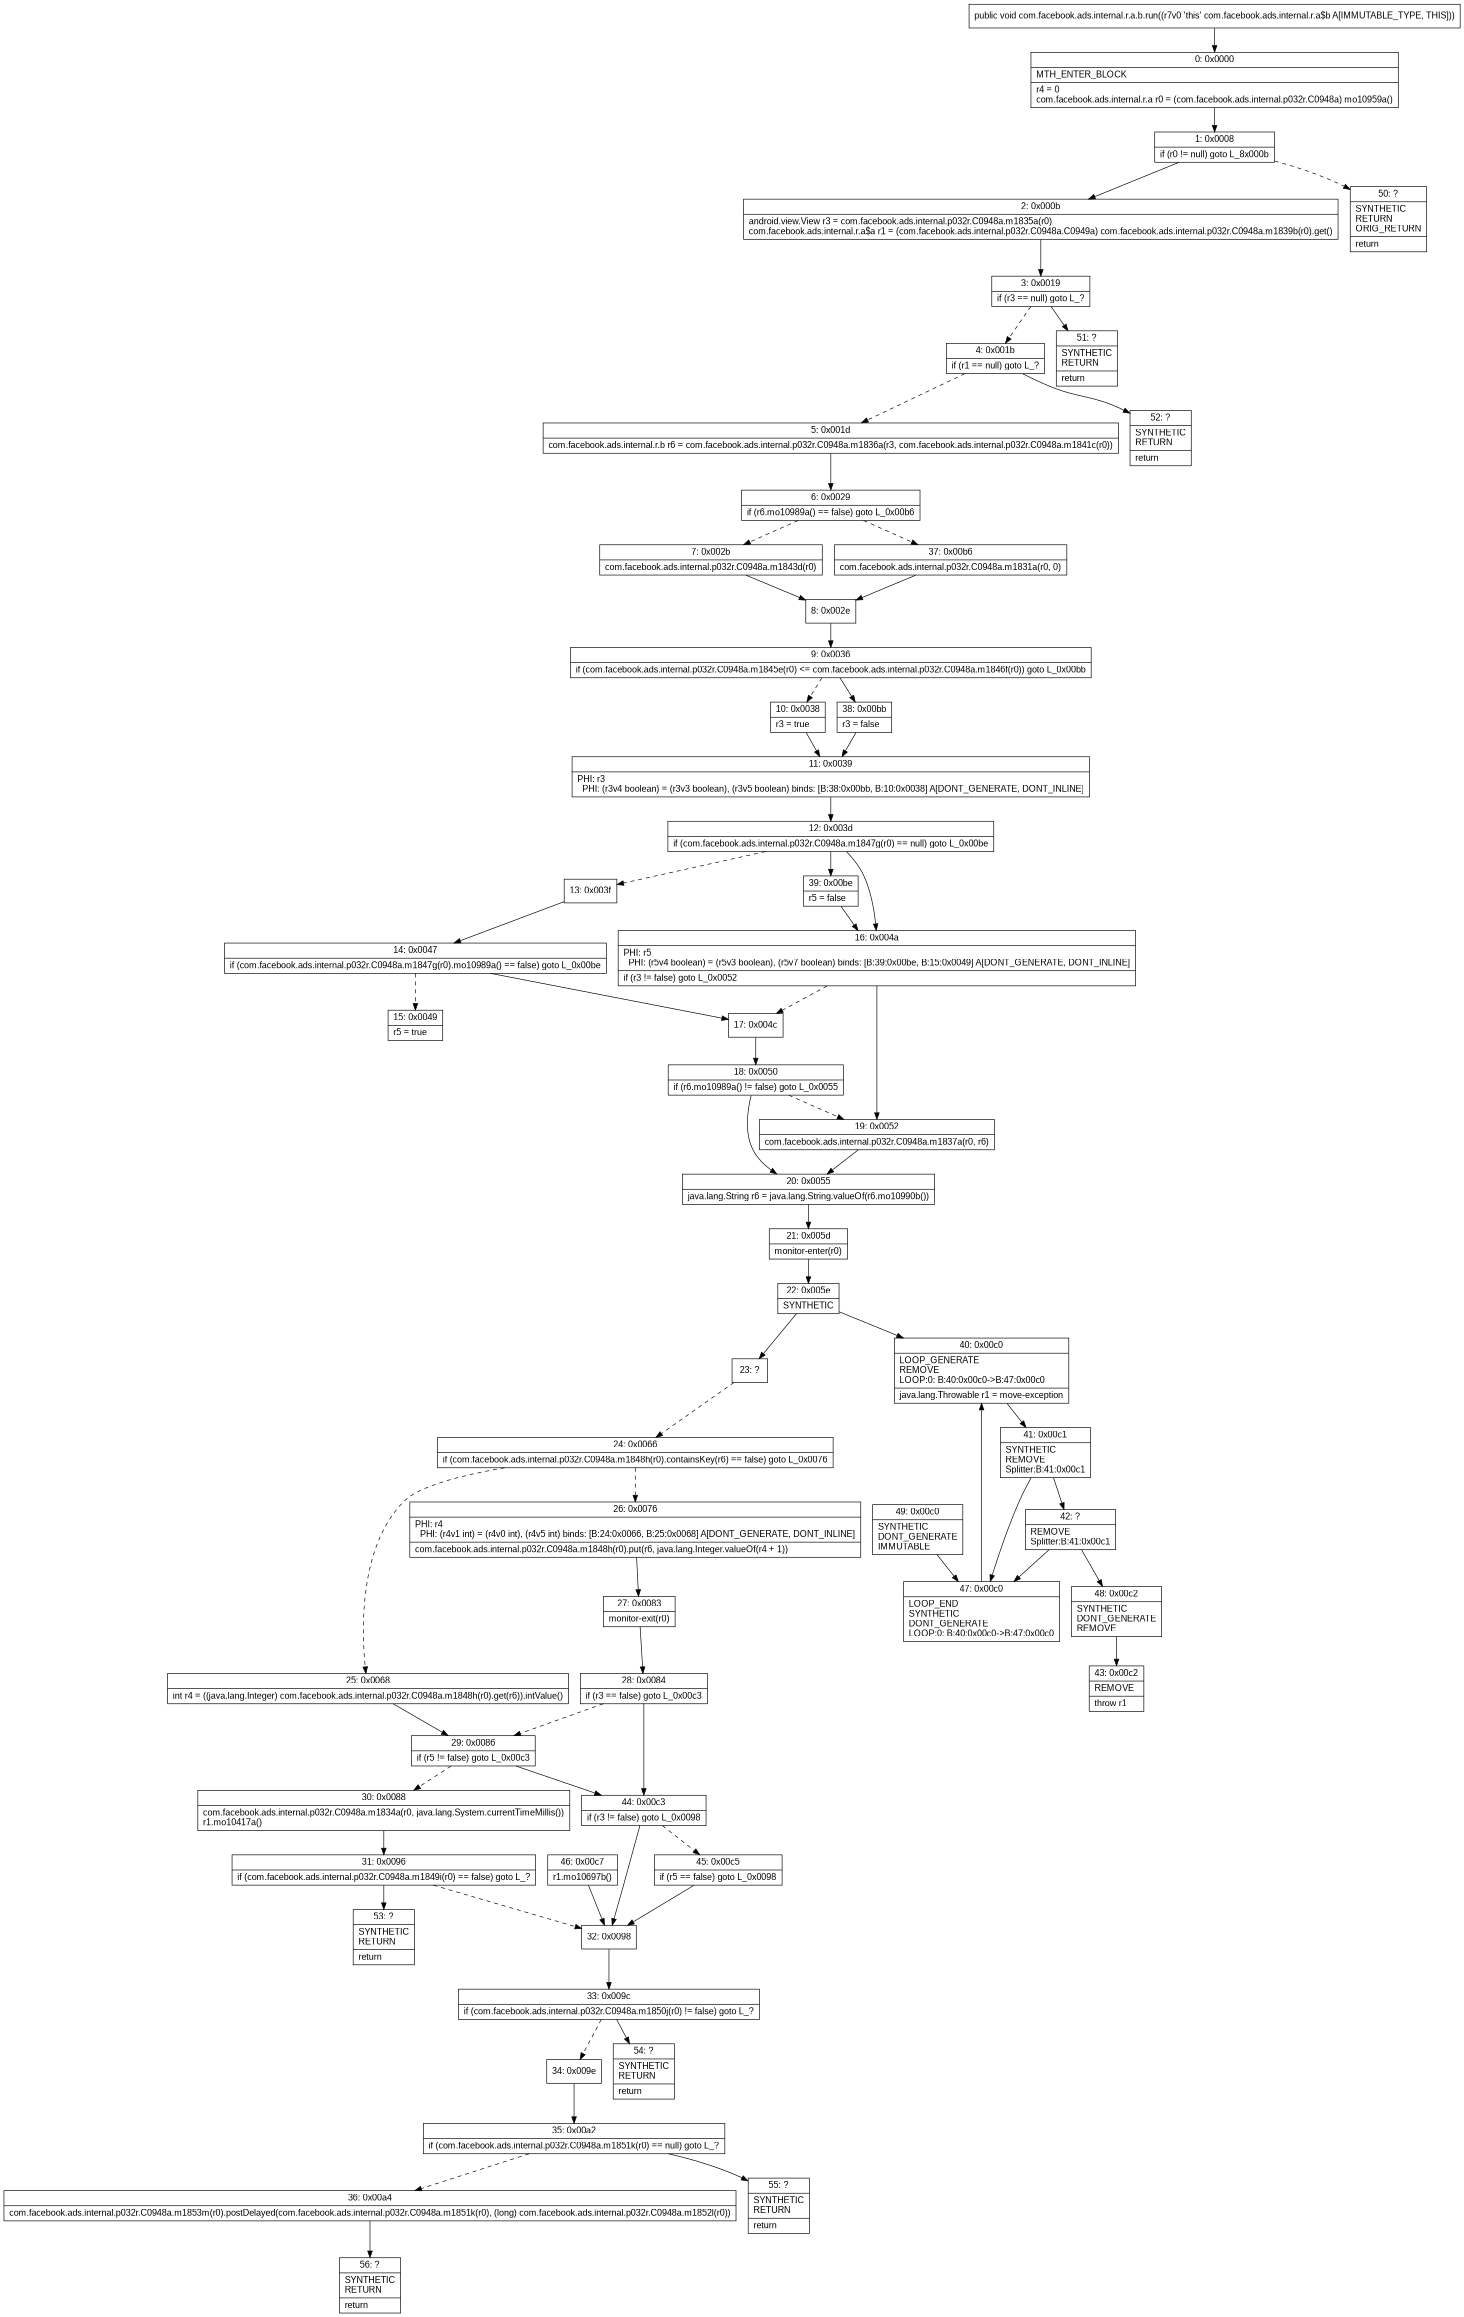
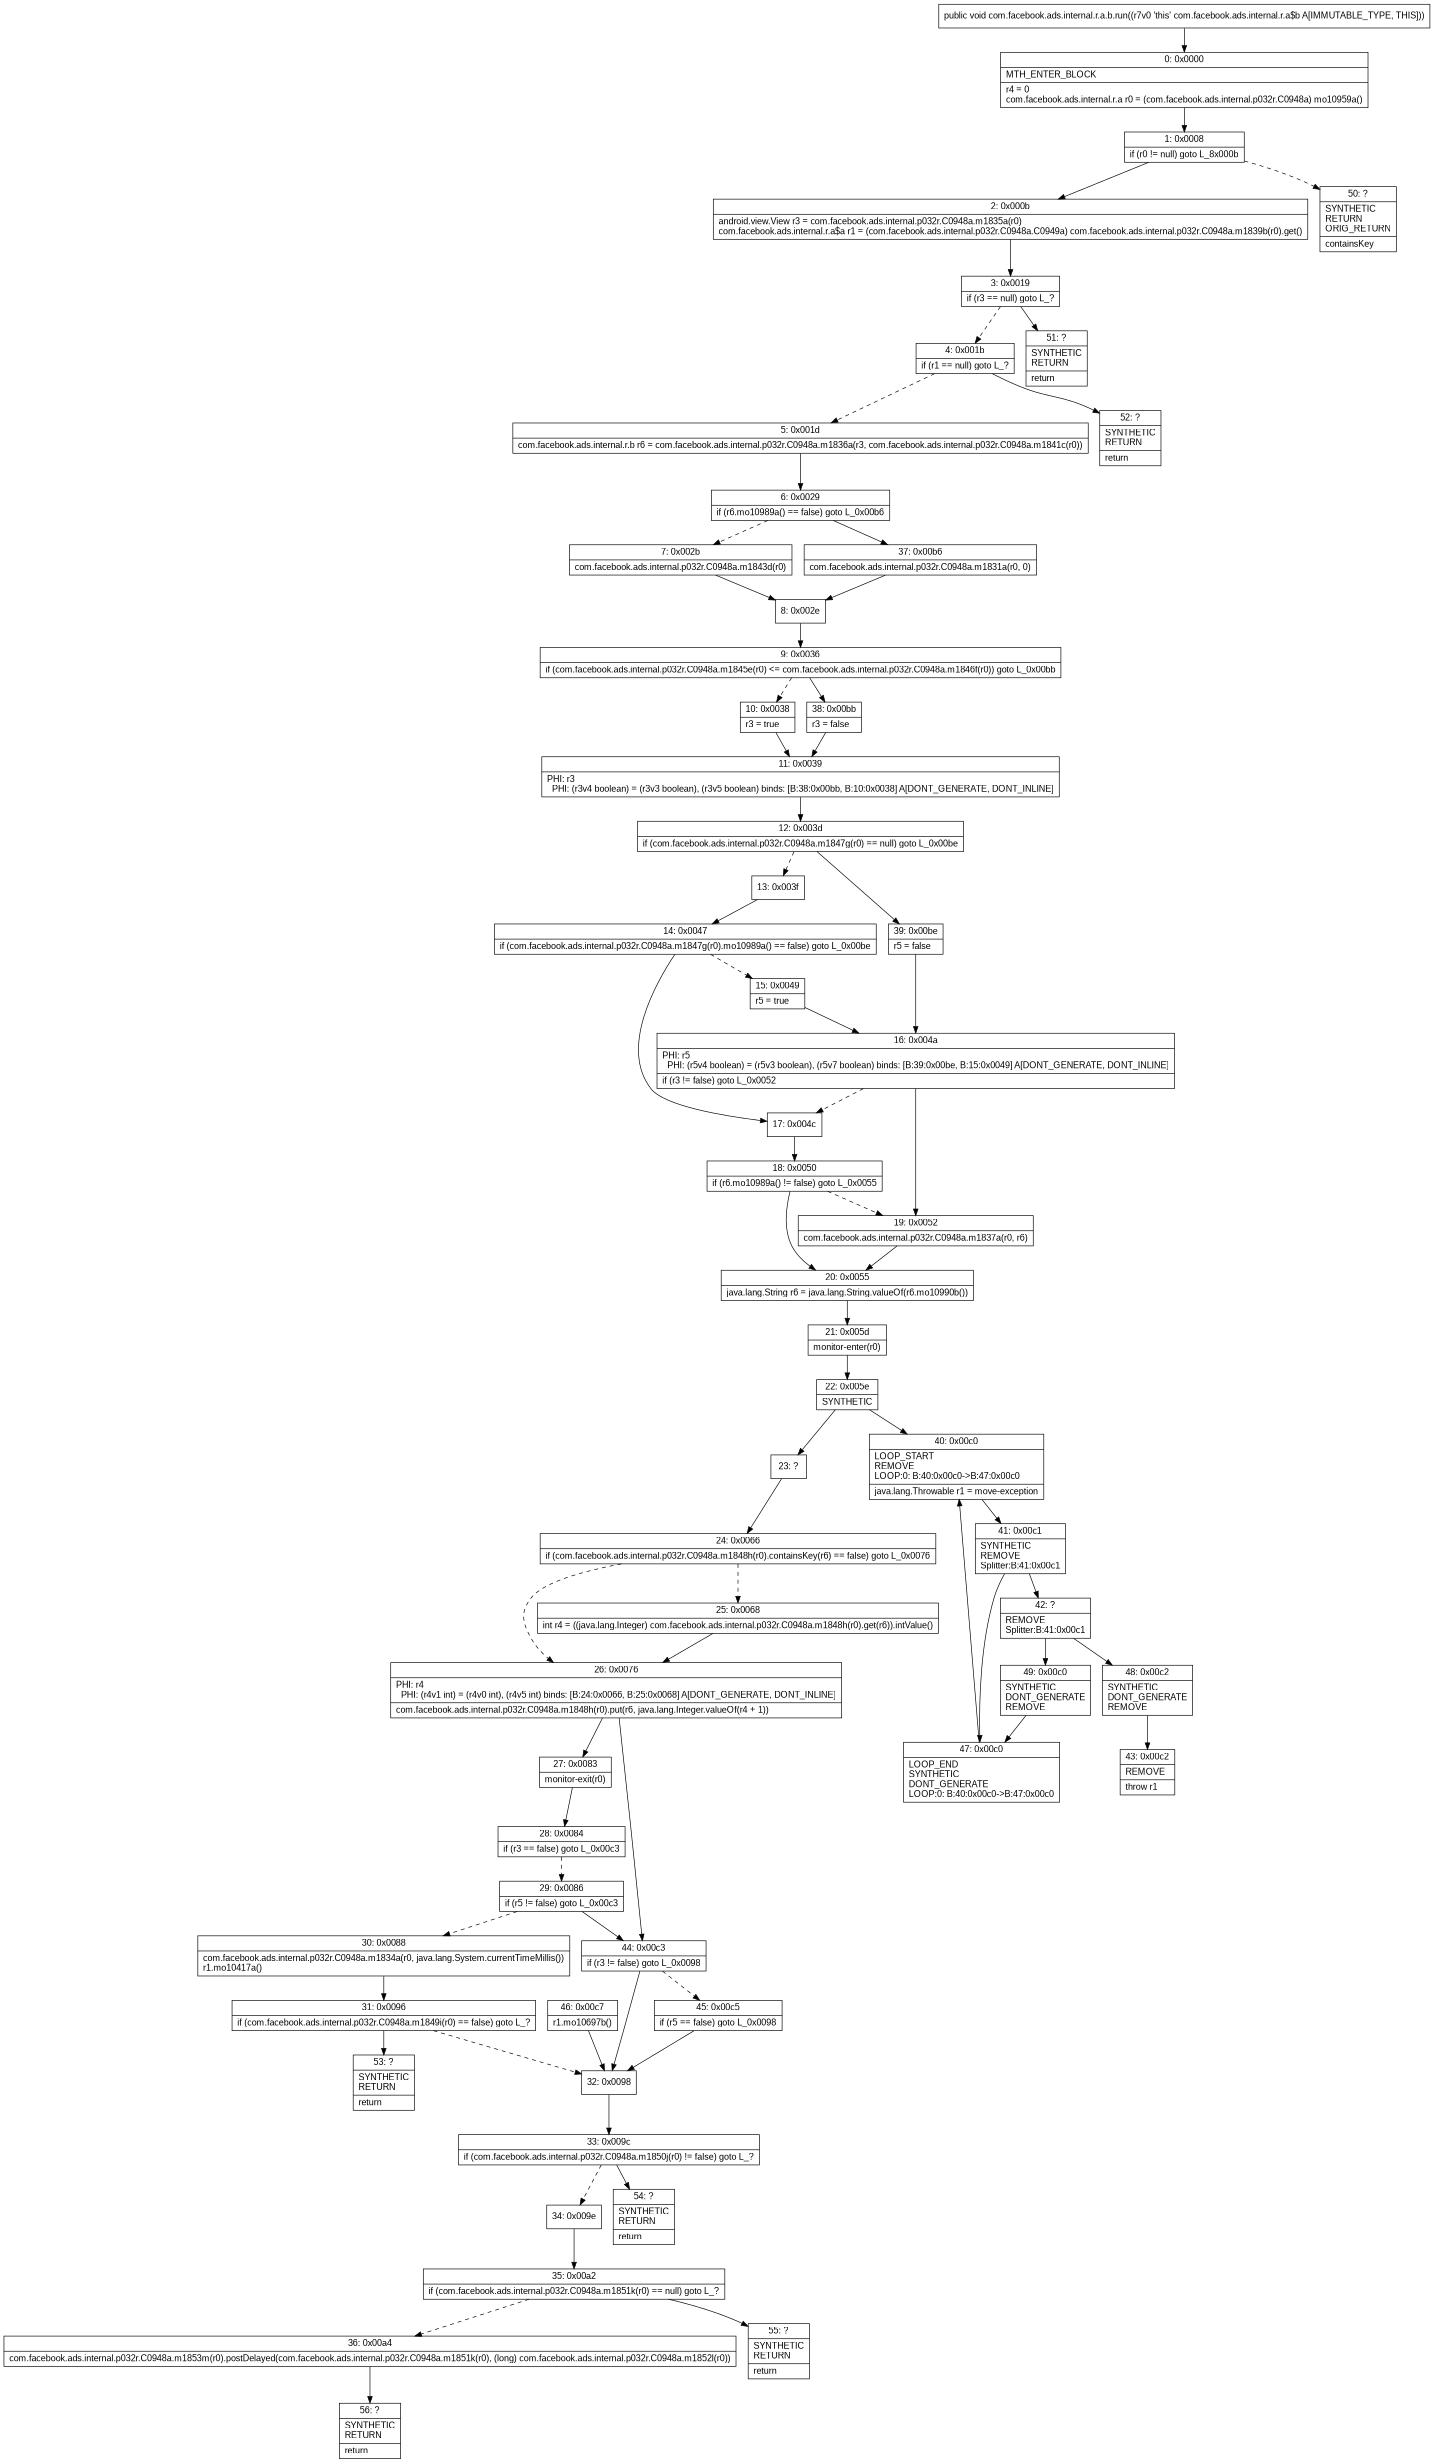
(1367, 244) -> (1350, 244)
(888, 531) -> (857, 531)
(867, 885) -> (829, 1019)
(939, 1360) -> (905, 1457)
(698, 1408) -> (766, 1503)
(904, 1547) -> (1026, 1707)
(1034, 1563) -> (1045, 1648)
(418, 1718) -> (691, 1646)
(644, 1746) -> (631, 1826)
